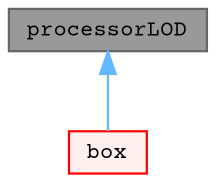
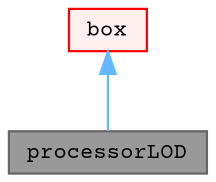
(108, 103) -> (108, 103)
